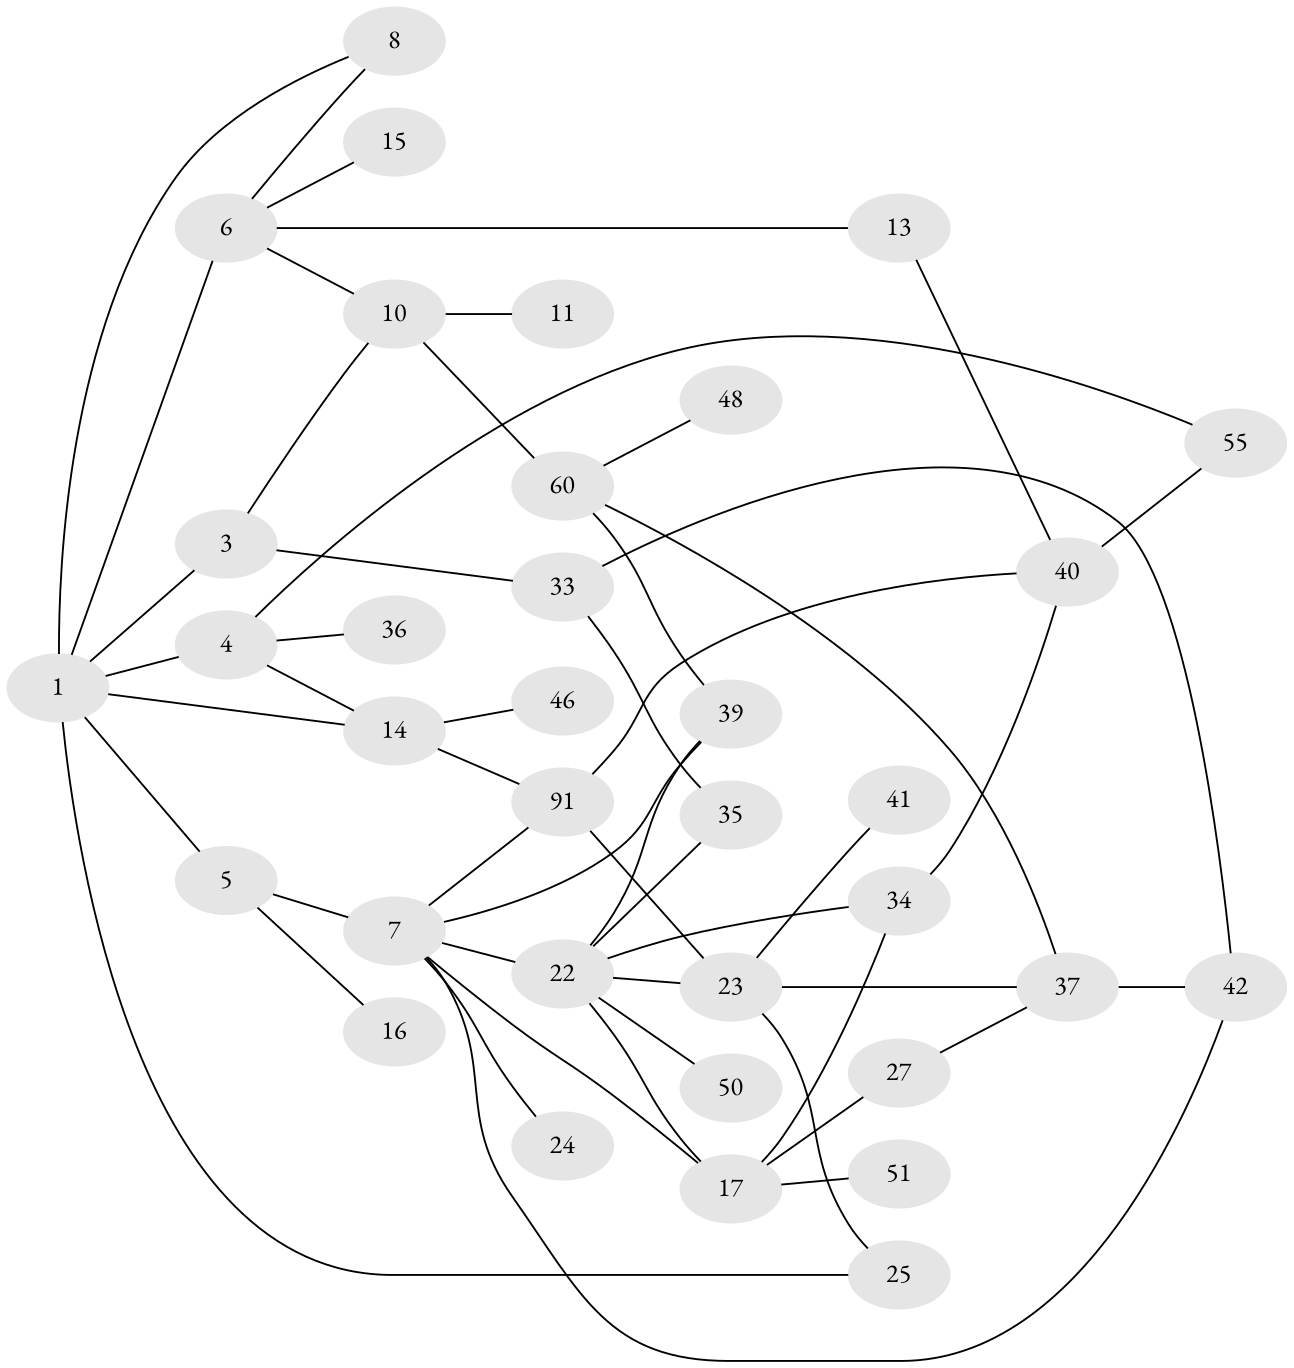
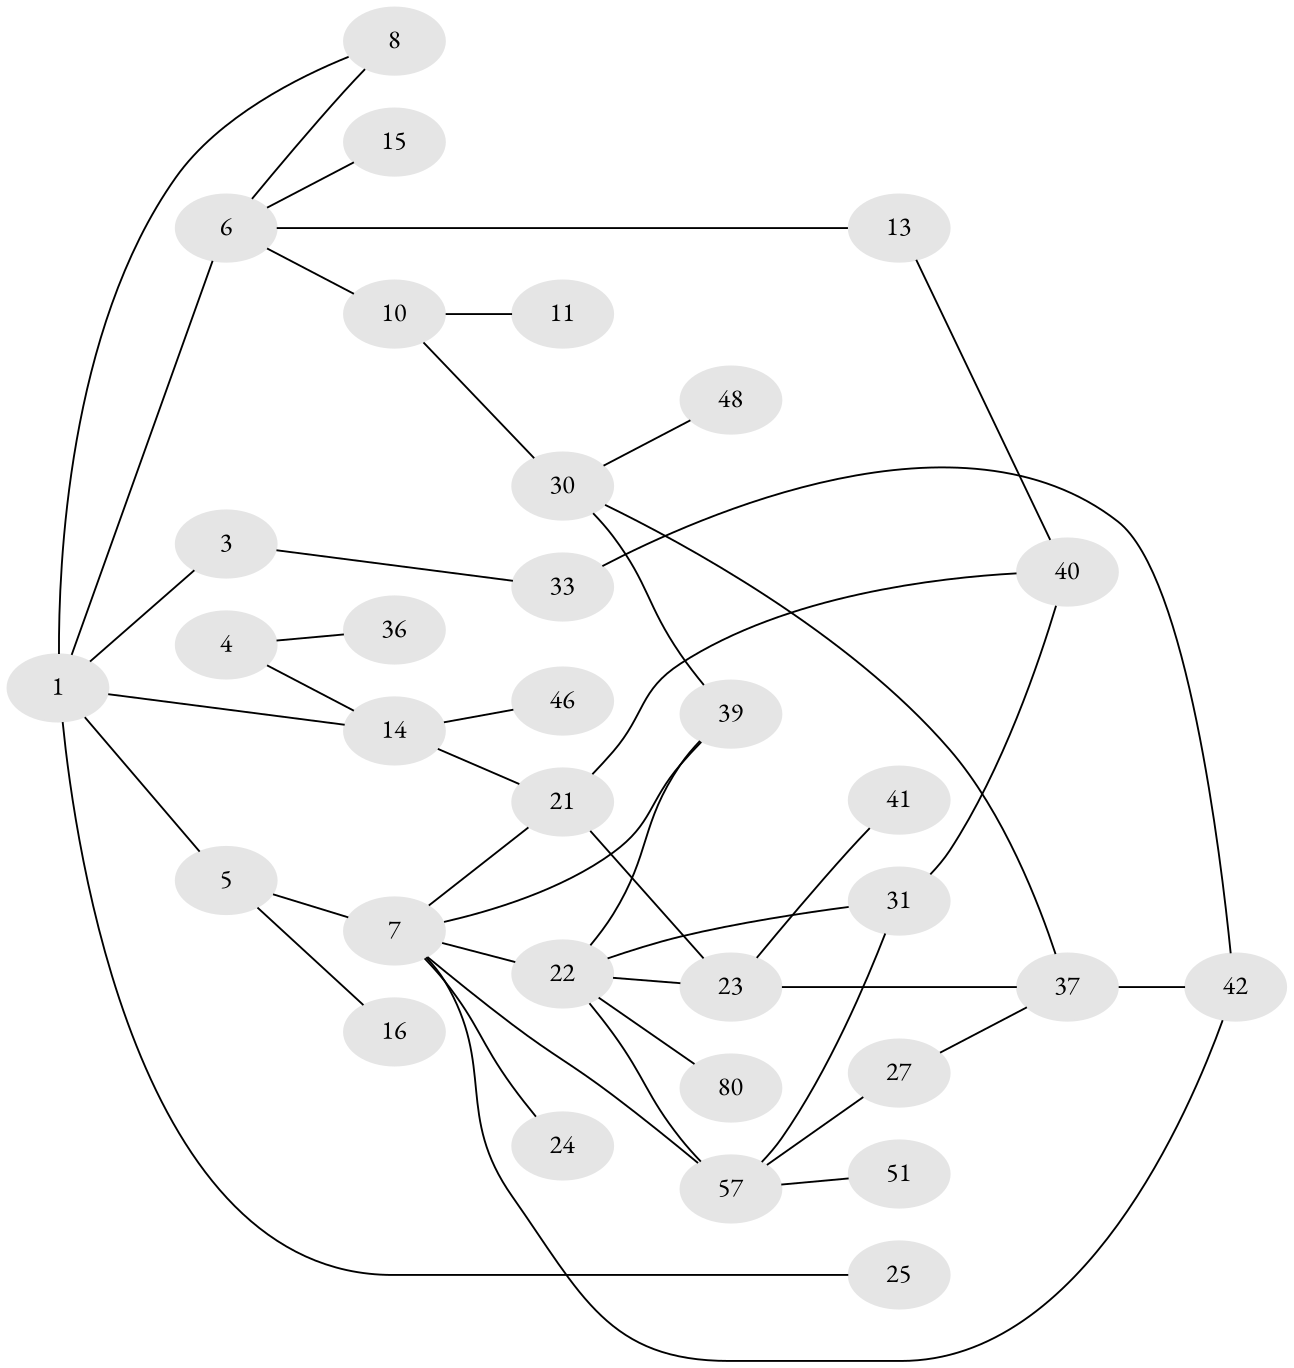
(306, 427) -> none
(1236, 443) -> none
(563, 486) -> (563, 486)
(142, 666) -> none
(563, 802) -> (563, 802)
(731, 815) -> none
(899, 901) -> (899, 901)
(731, 1088) -> (731, 1088)
(813, 1118) -> none
(731, 1189) -> (731, 1189)
